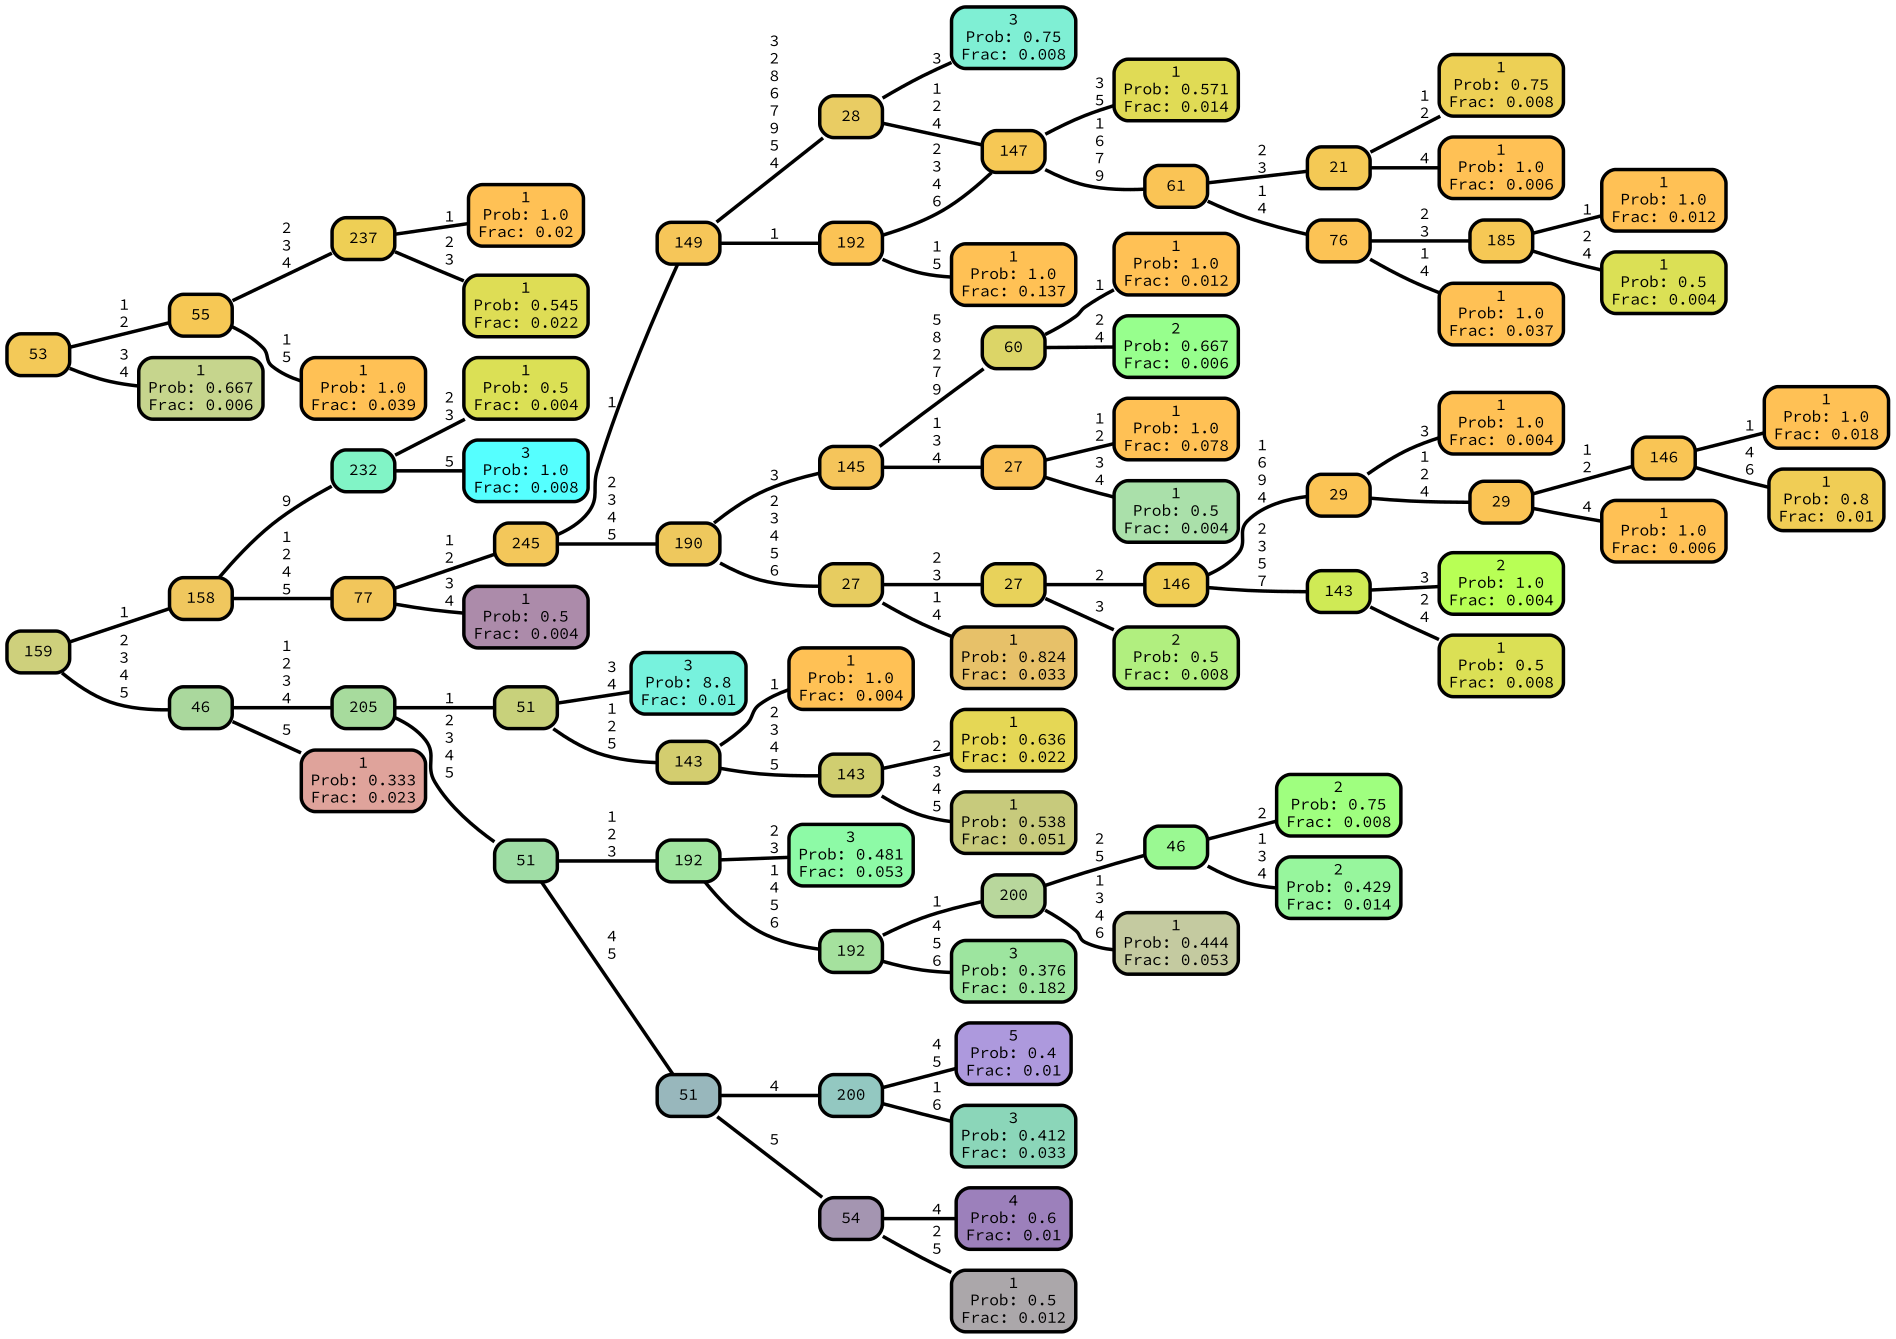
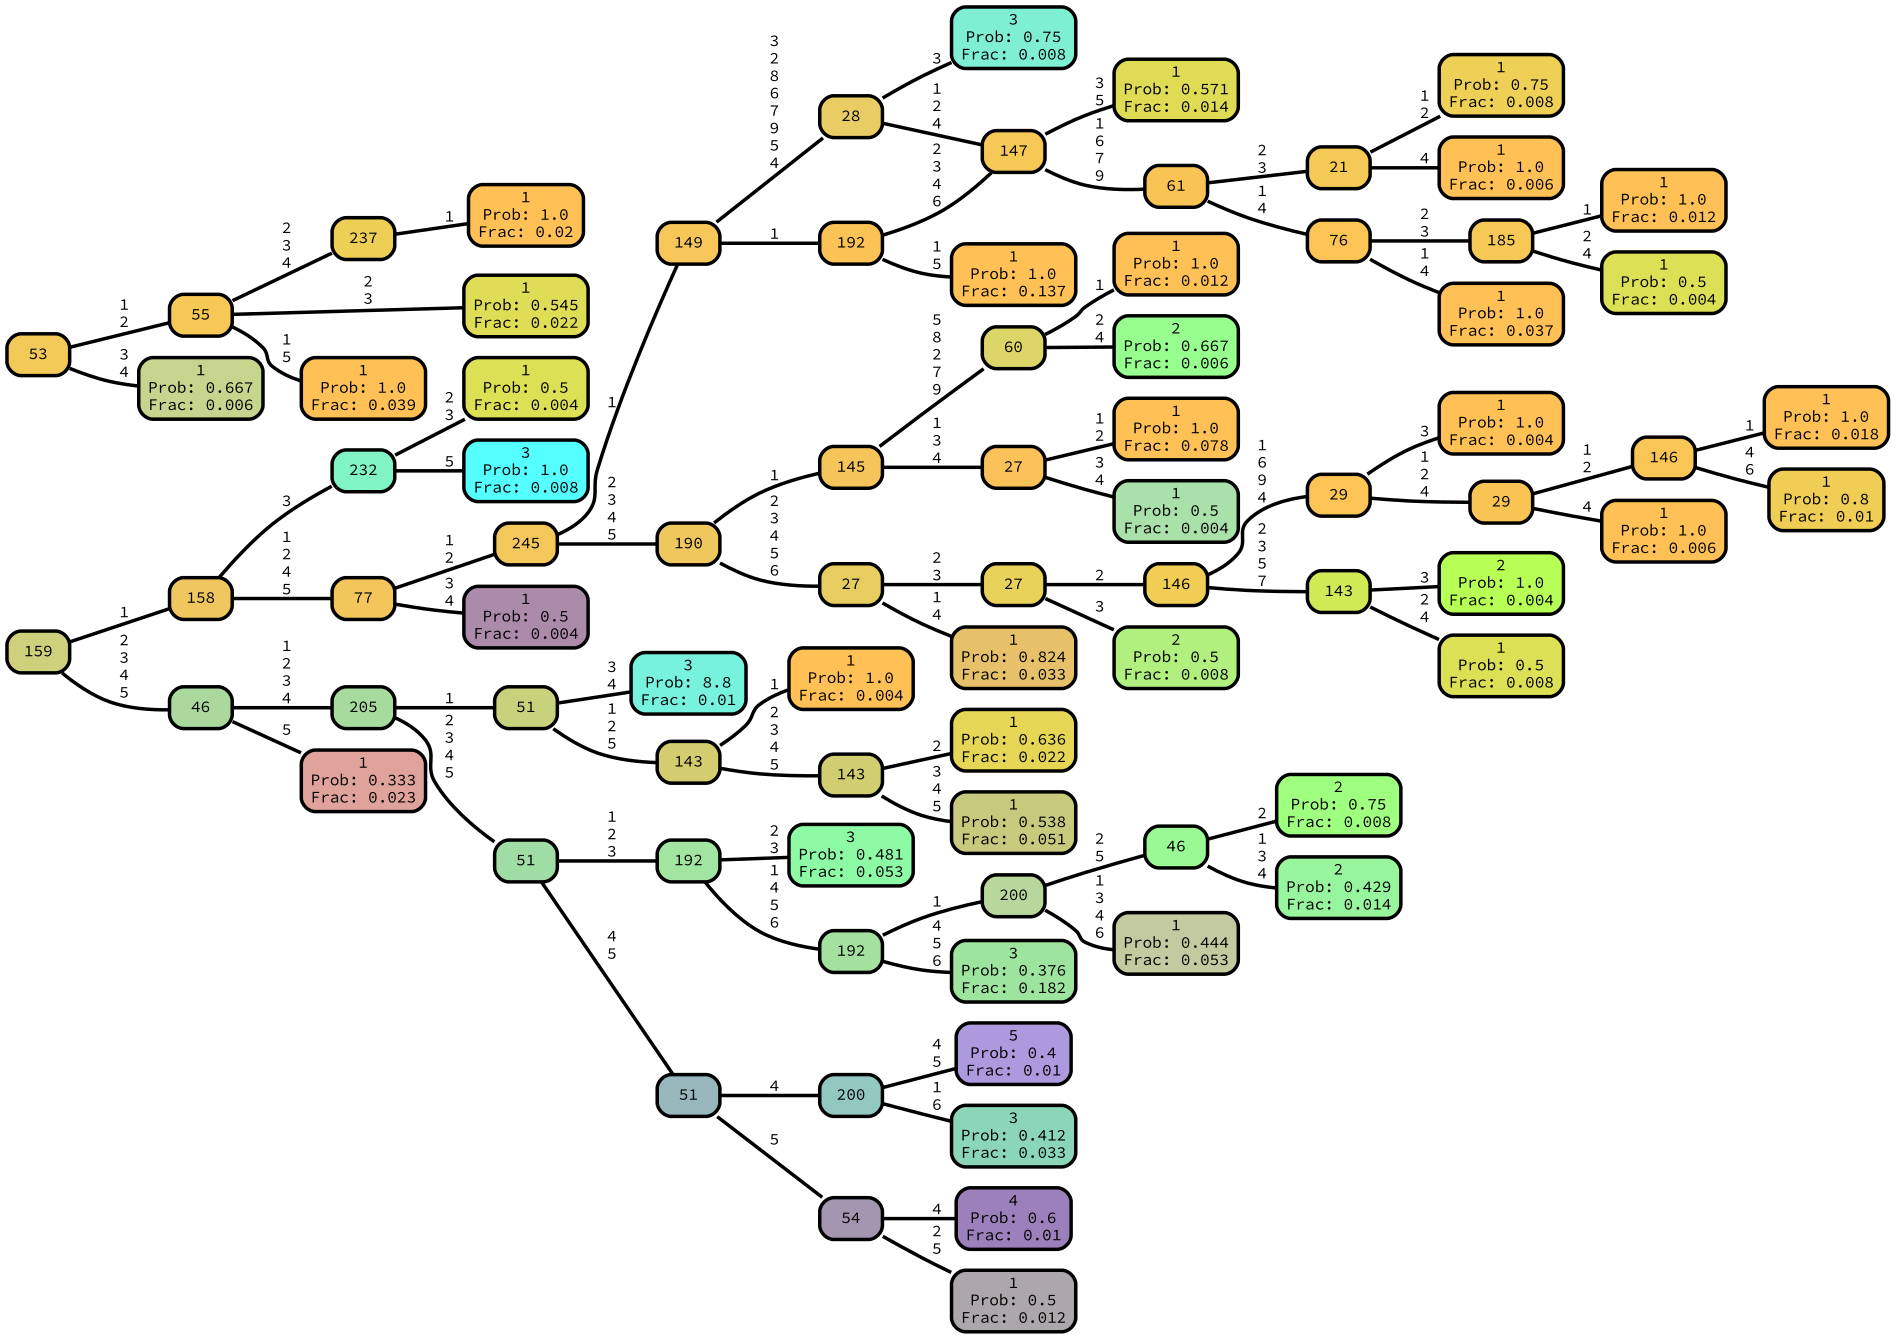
(429, 266) -> (348, 311)
(770, 476) -> (770, 476)
(282, 502) -> (282, 502)
